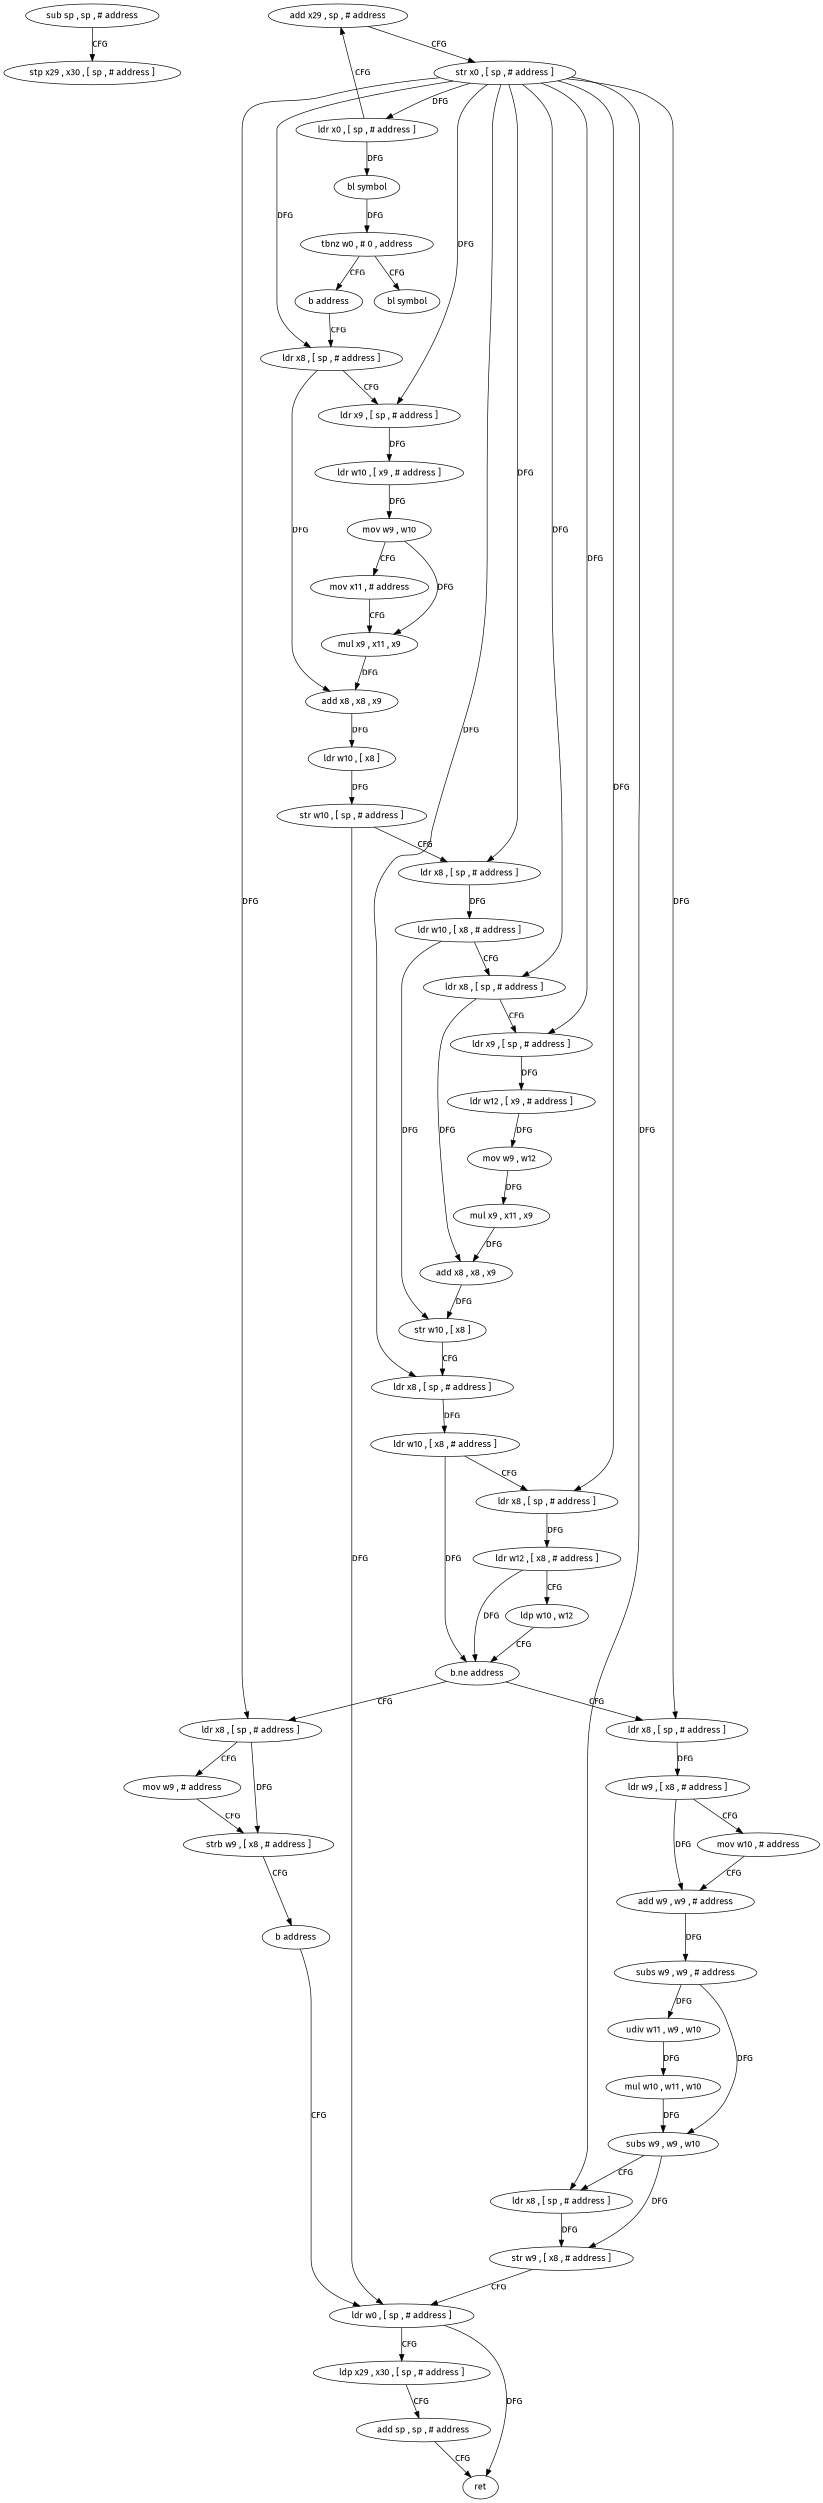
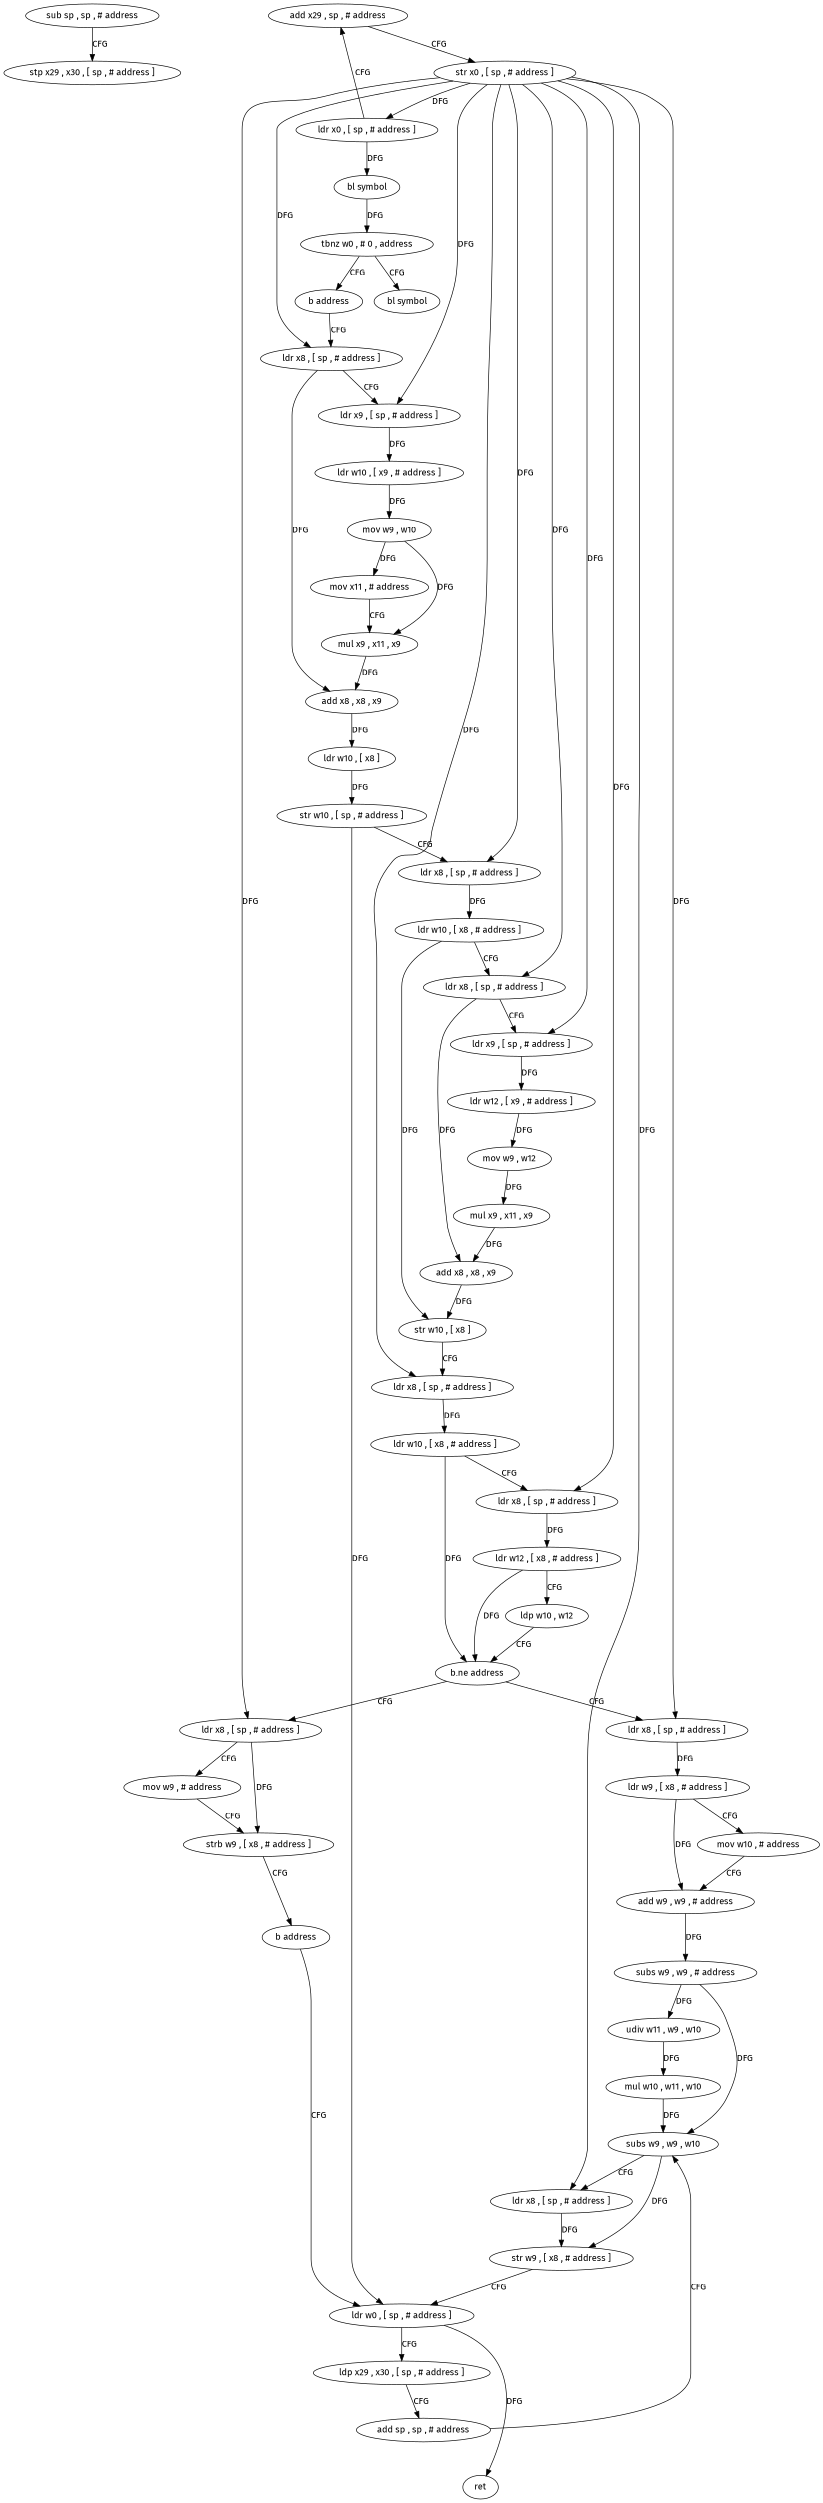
(388, 559) -> (388, 559)
(450, 2457) -> (690, 2375)
